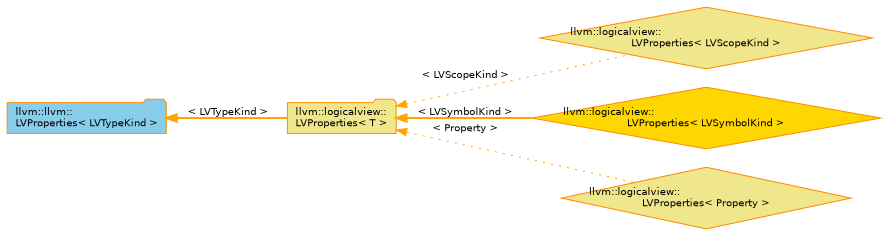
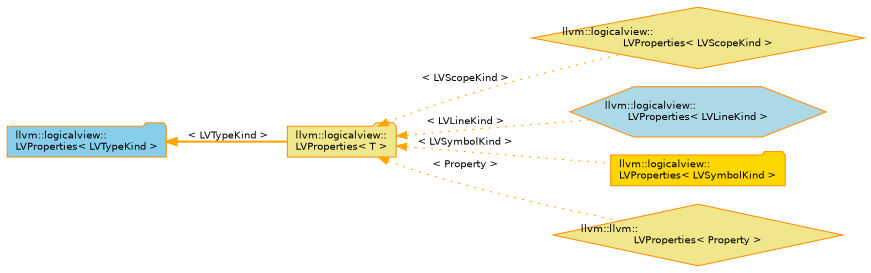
none -> (698, 112)
(87, 118) -> (87, 142)
(469, 118) -> (509, 155)
(706, 118) -> (698, 170)
(706, 198) -> (698, 235)
